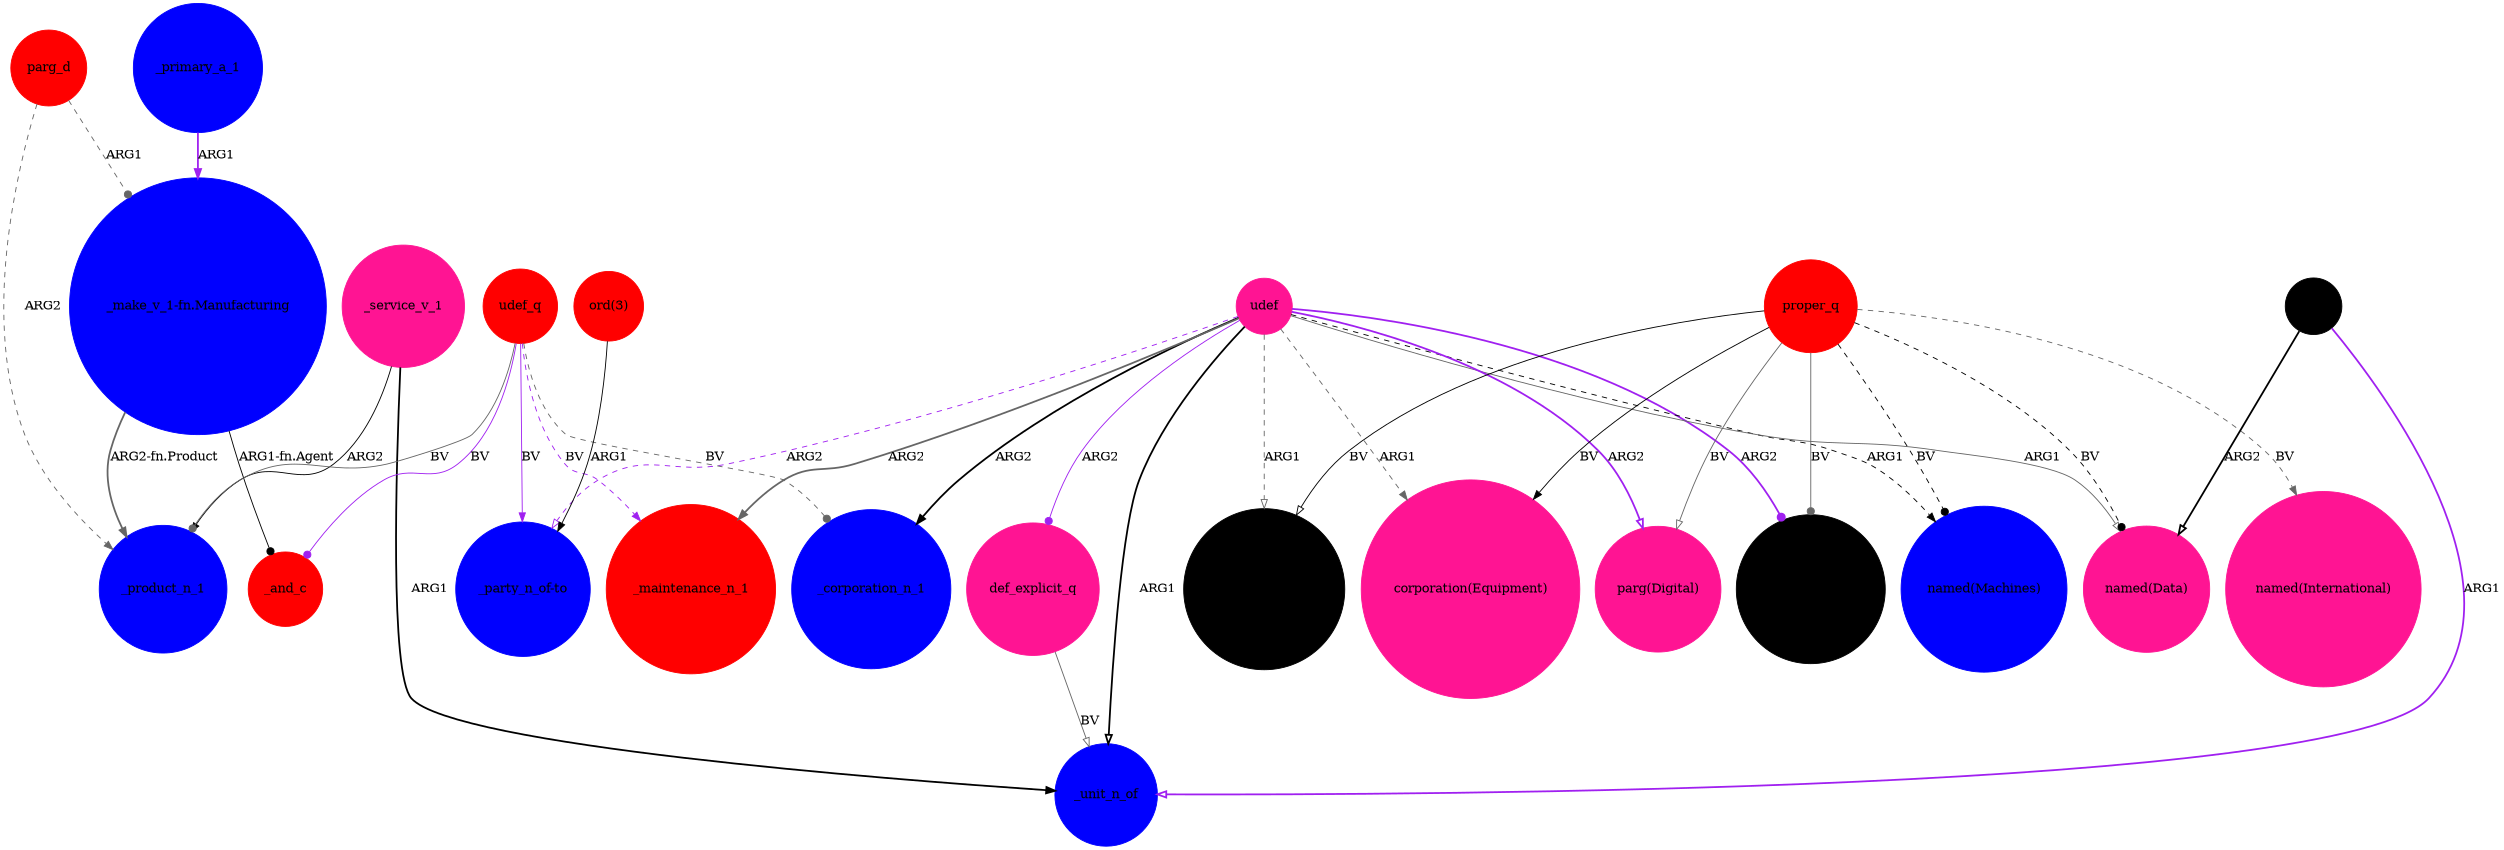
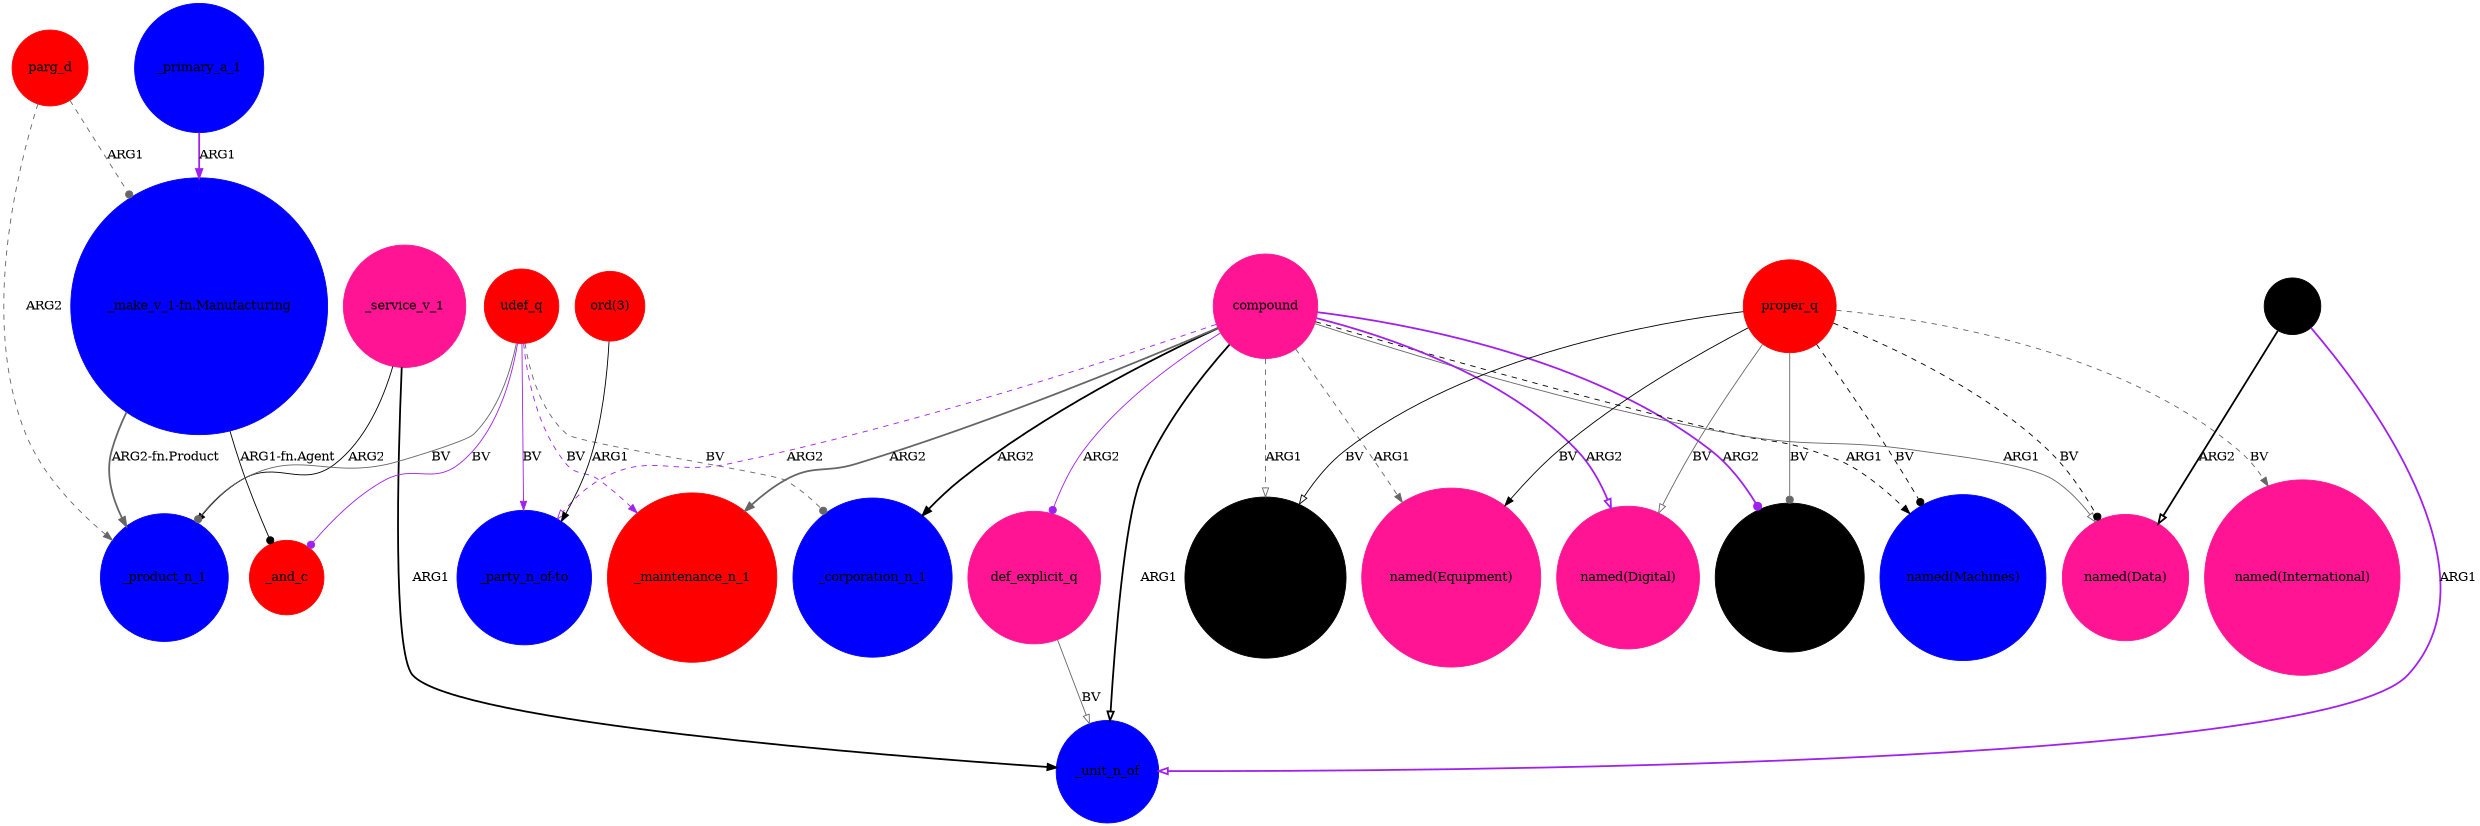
(1264, 306) -> (1265, 306)
(1471, 589) -> (1451, 578)
(1658, 589) -> (1628, 578)
